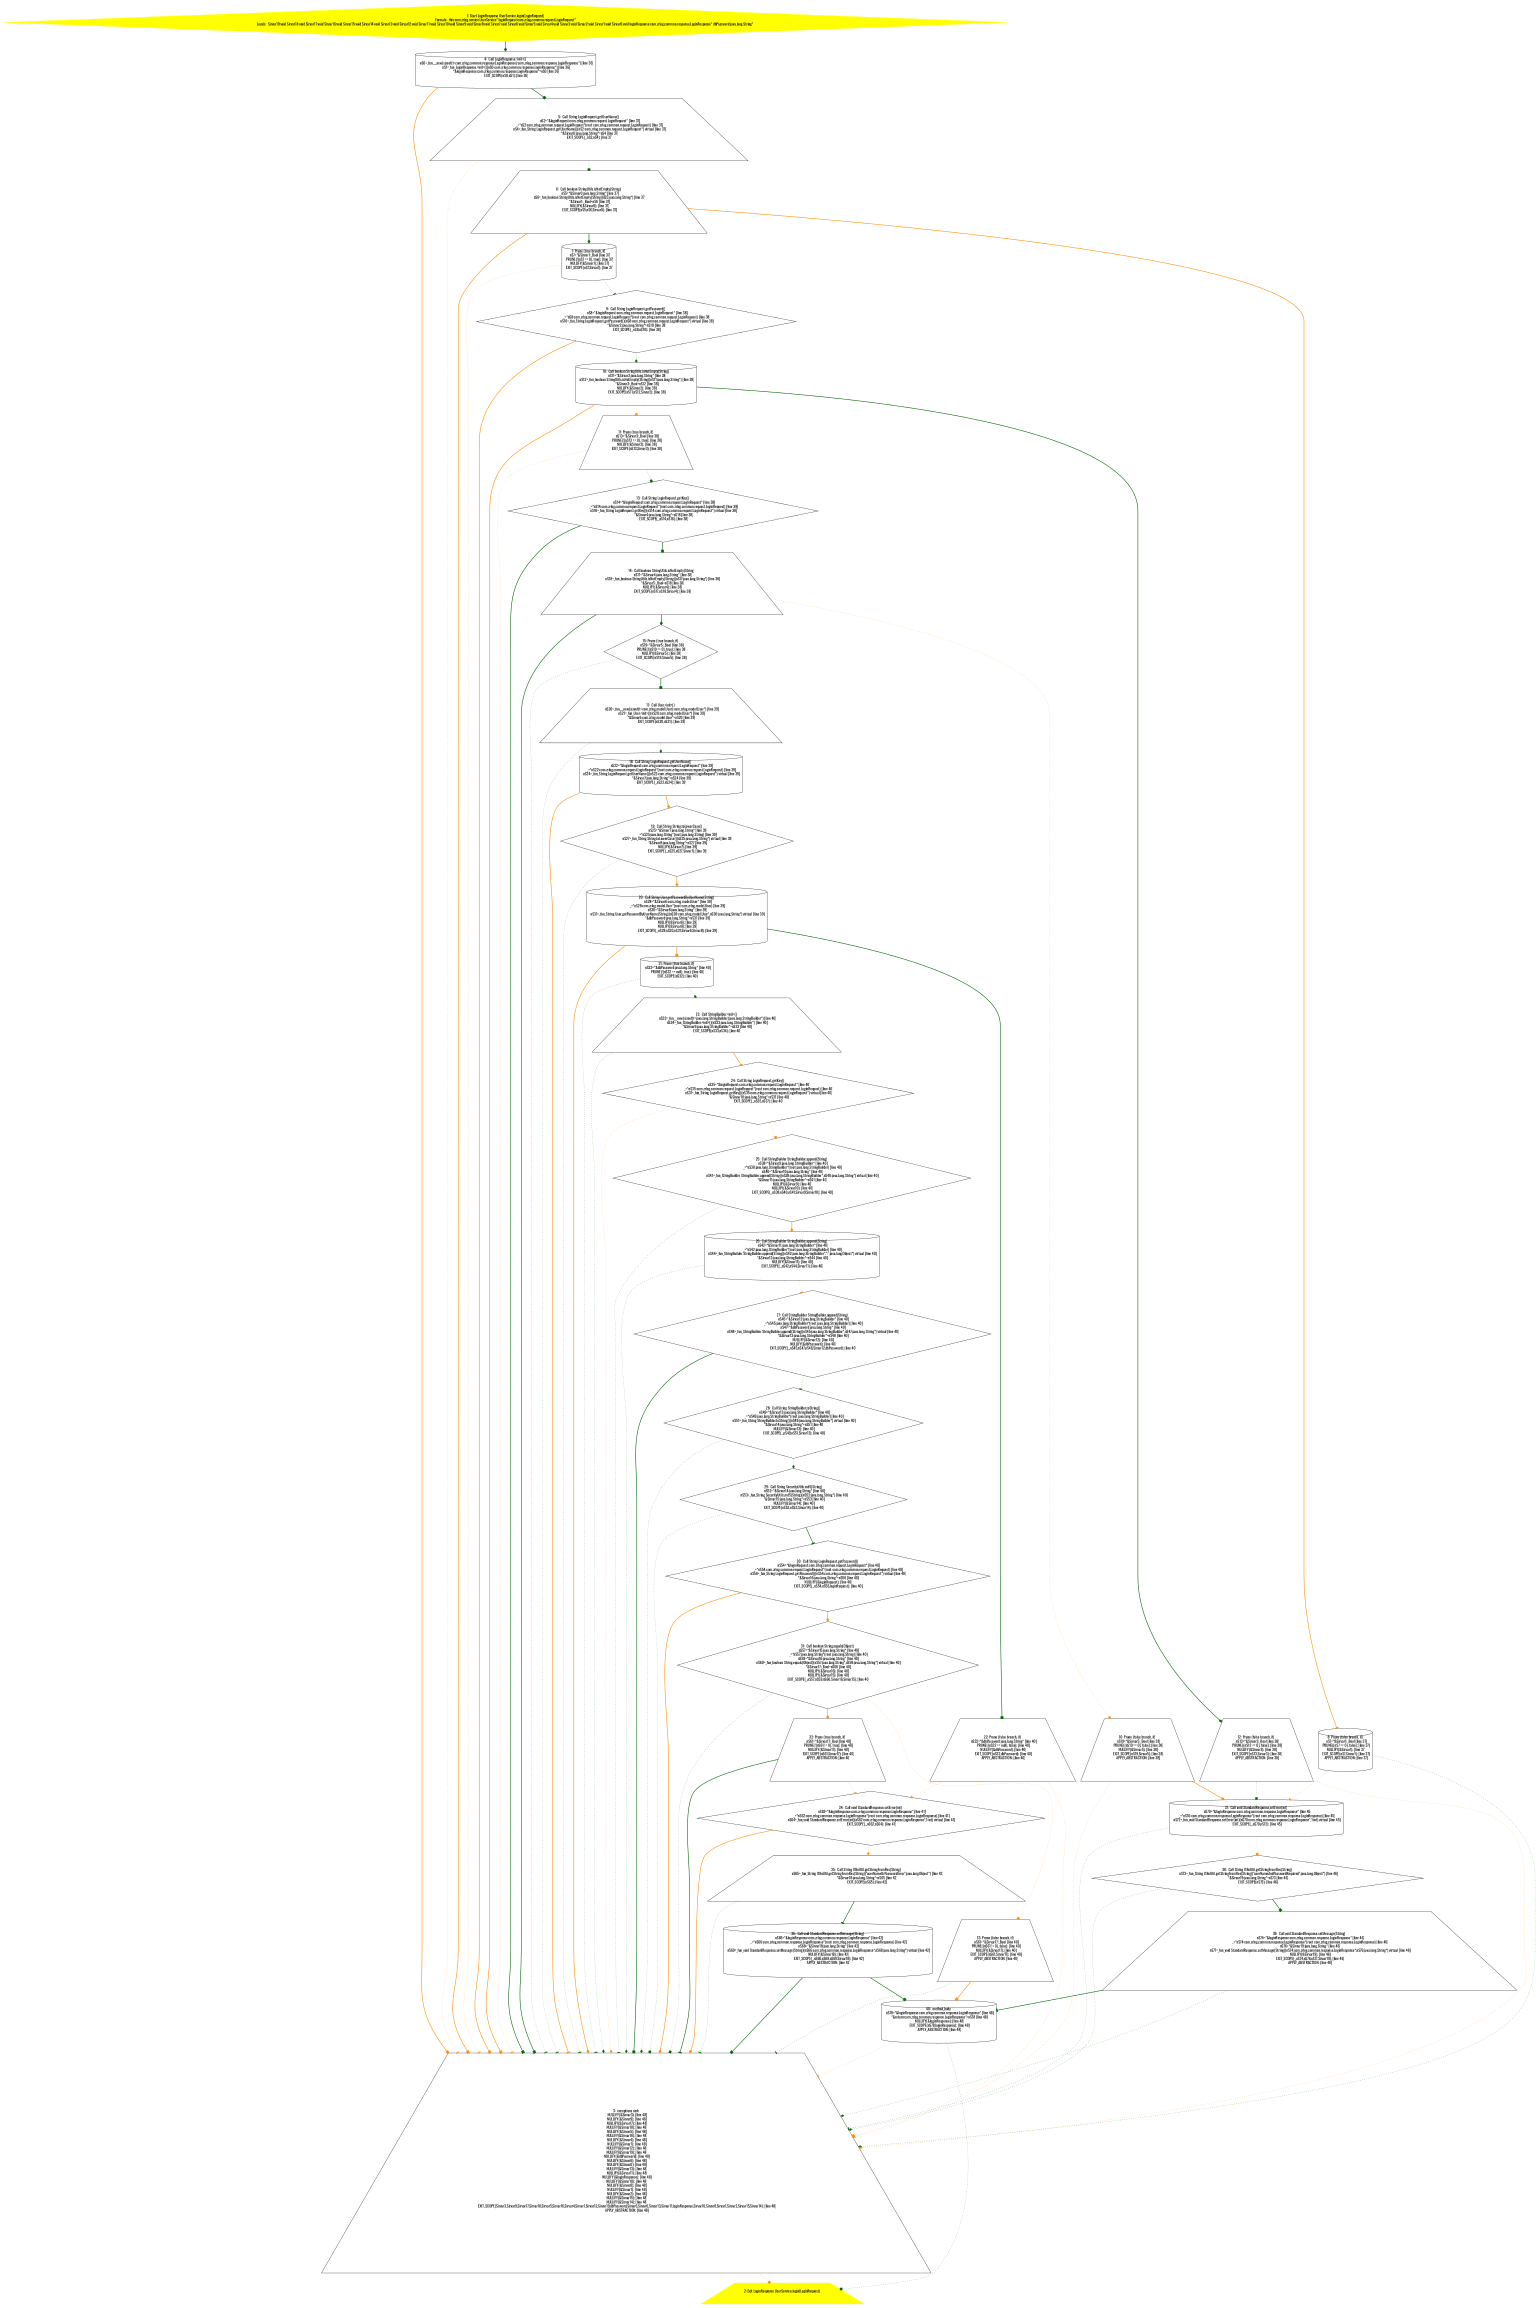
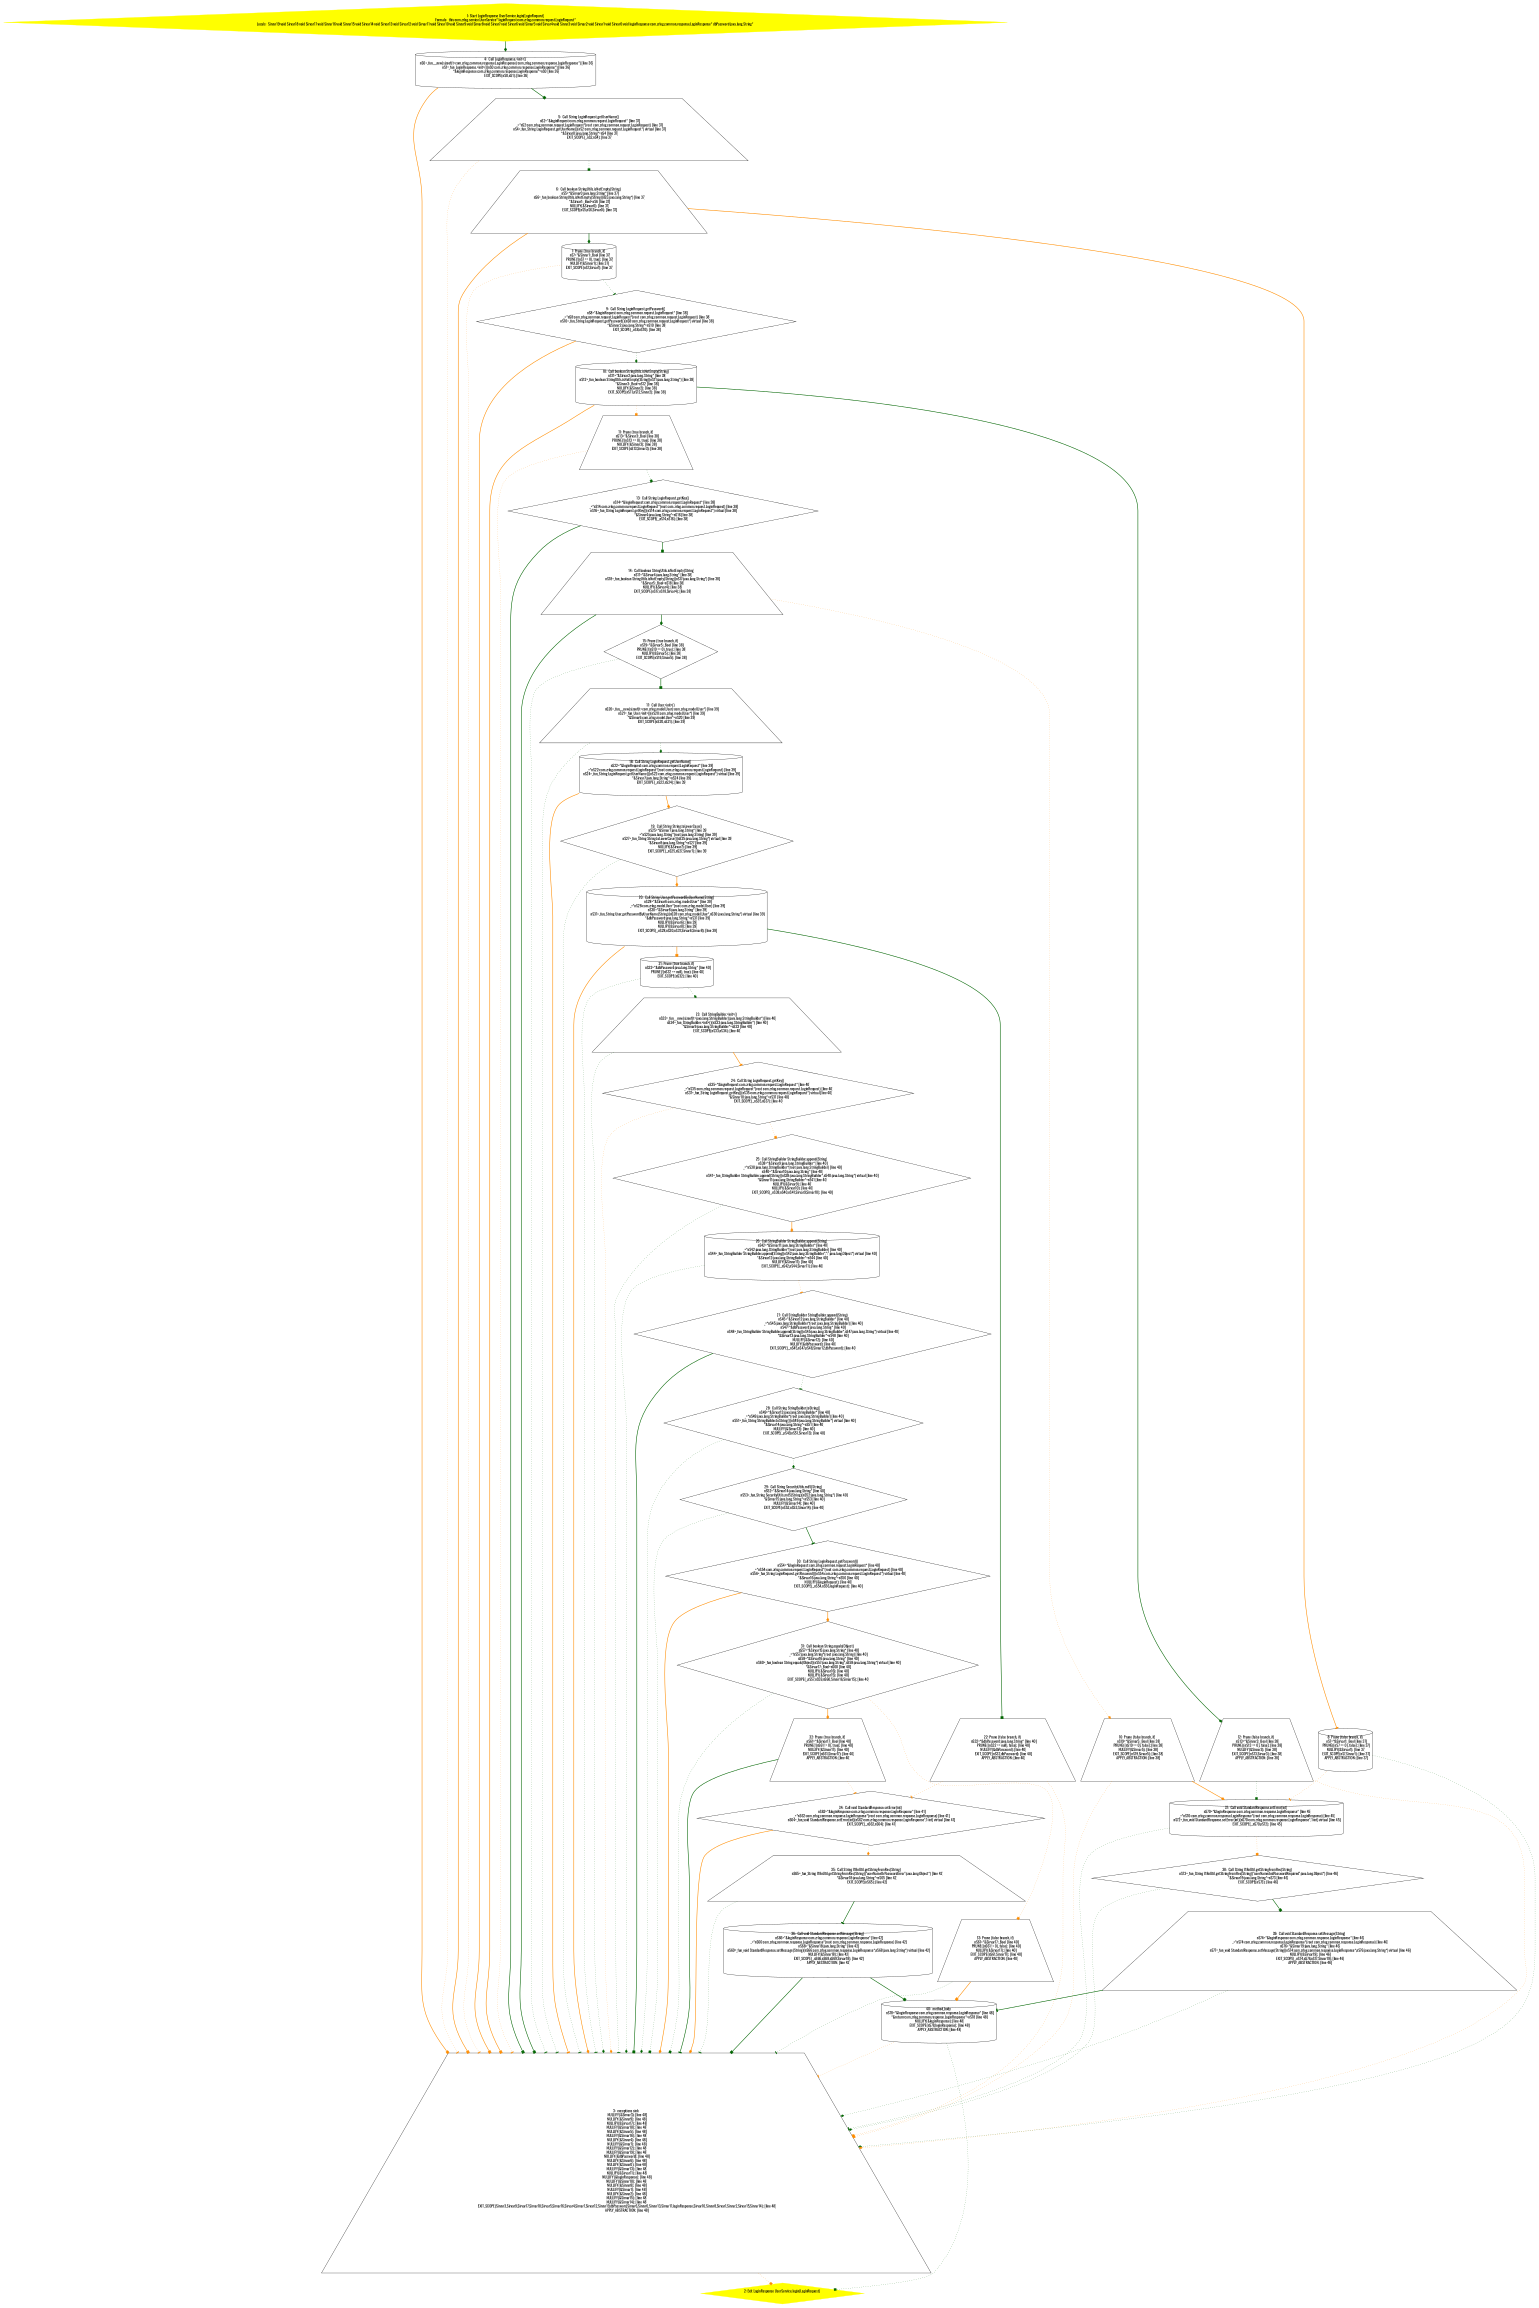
(782, 2293) -> (782, 2293)
